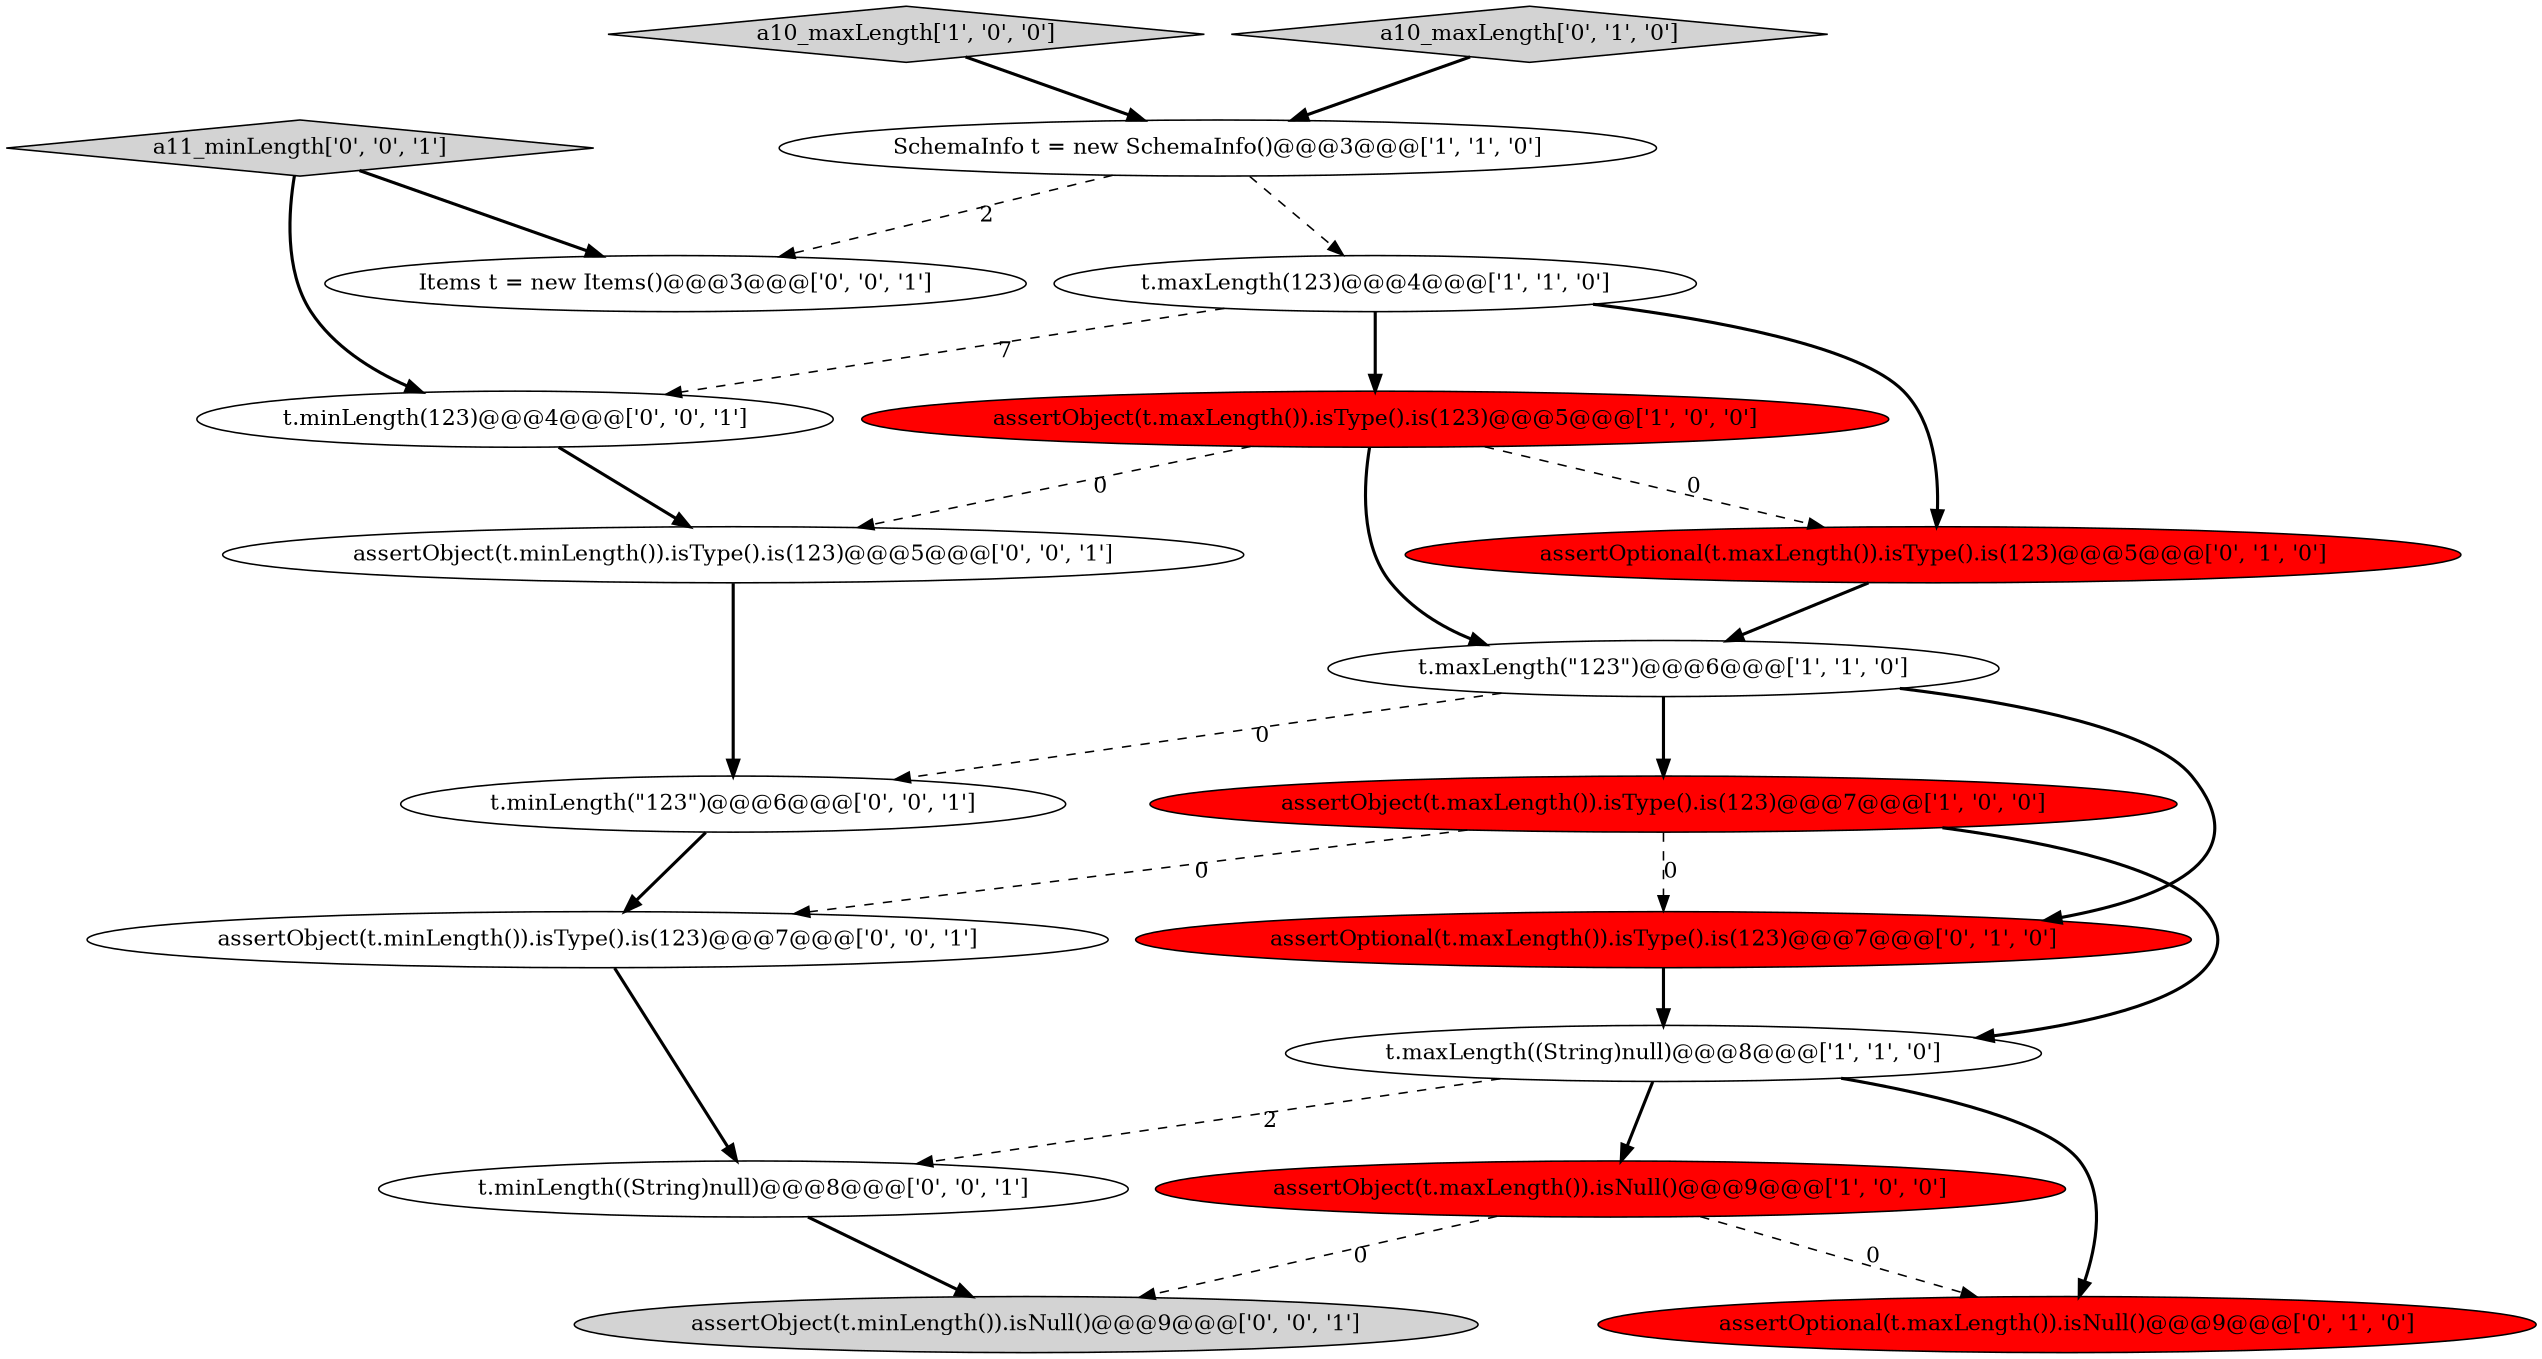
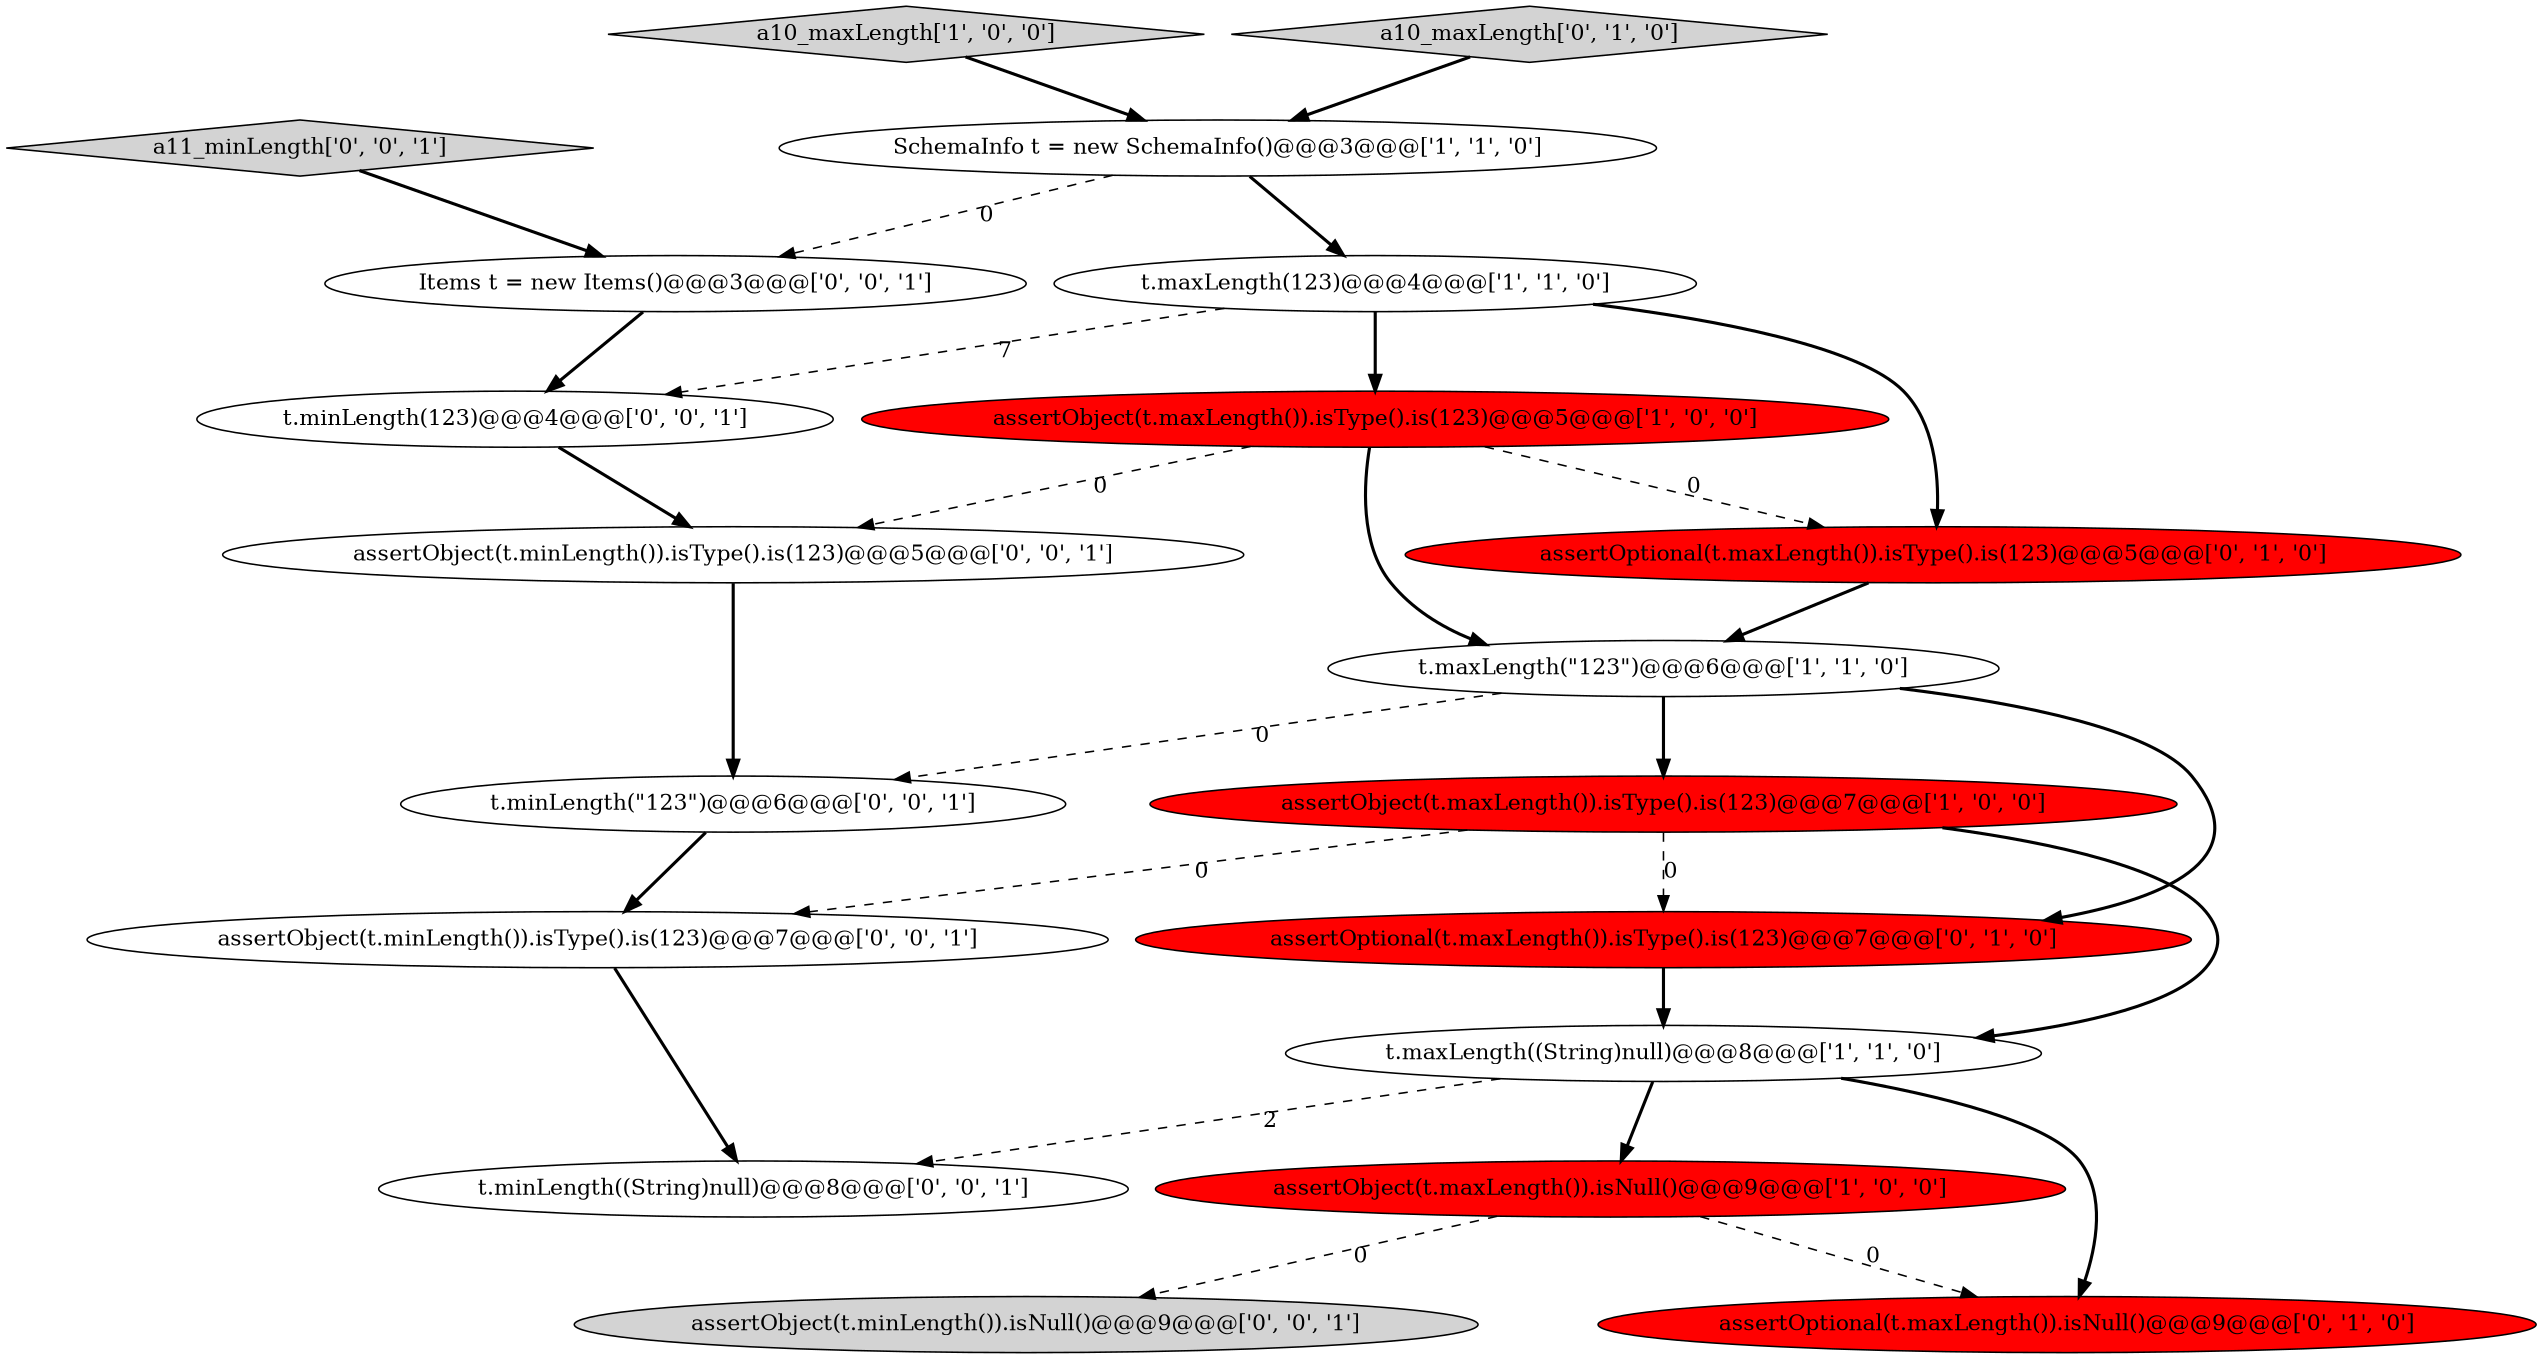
(1290, 211) -> (1290, 211)
(987, 216) -> (987, 216)
(307, 304) -> (601, 346)
(883, 1253) -> none
